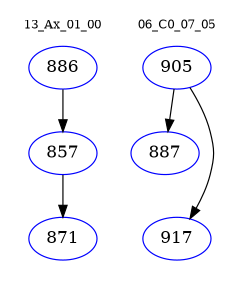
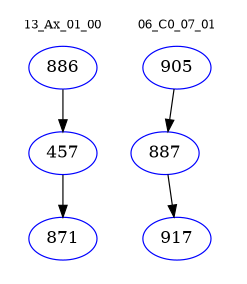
(177, 26) -> (177, 26)
(213, 147) -> (170, 190)
(63, 153) -> (63, 153)
